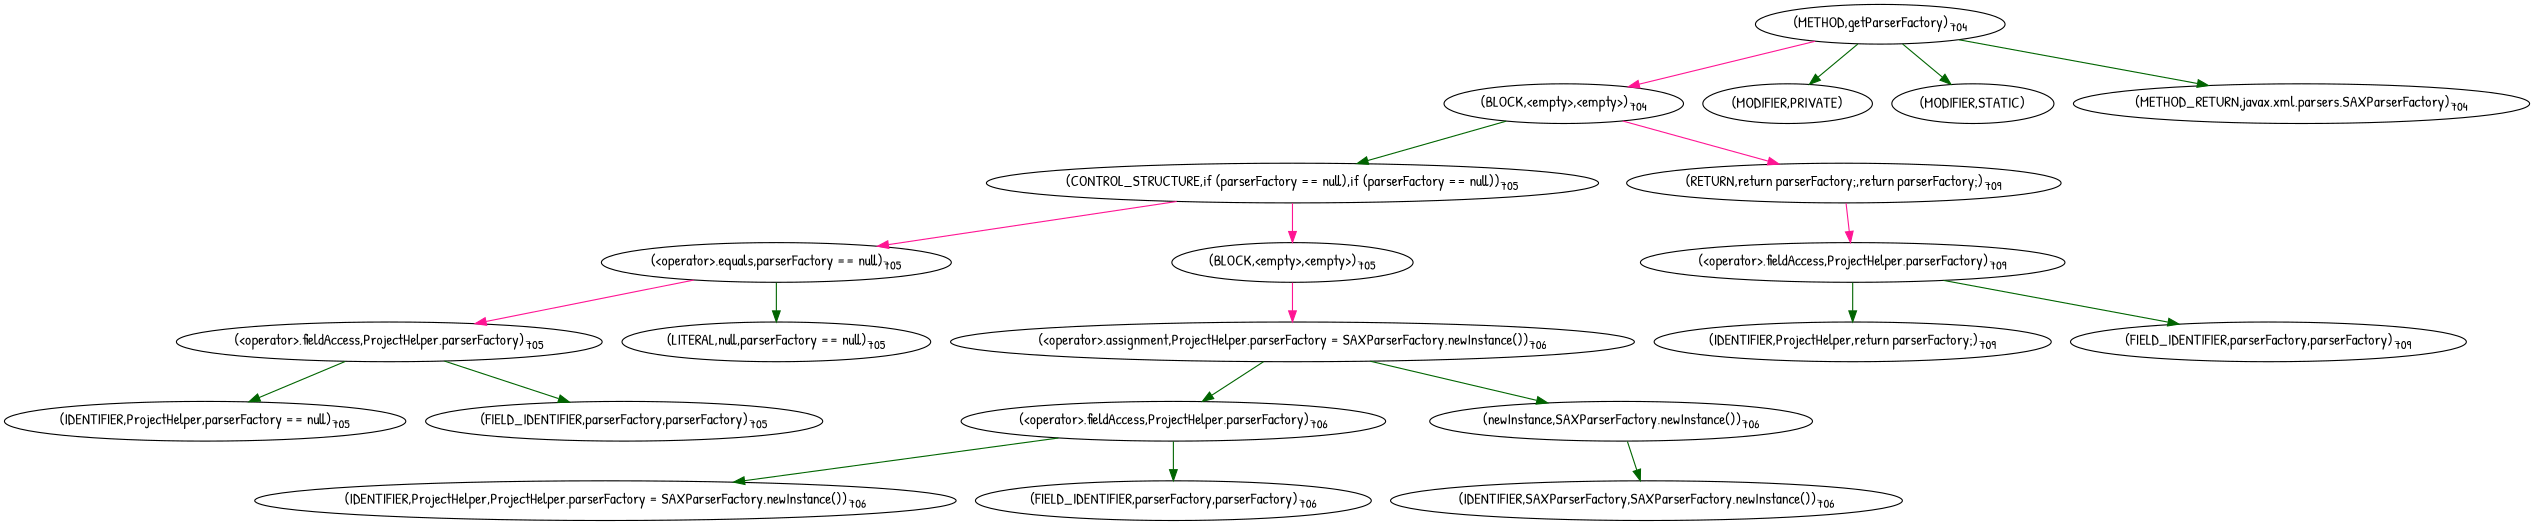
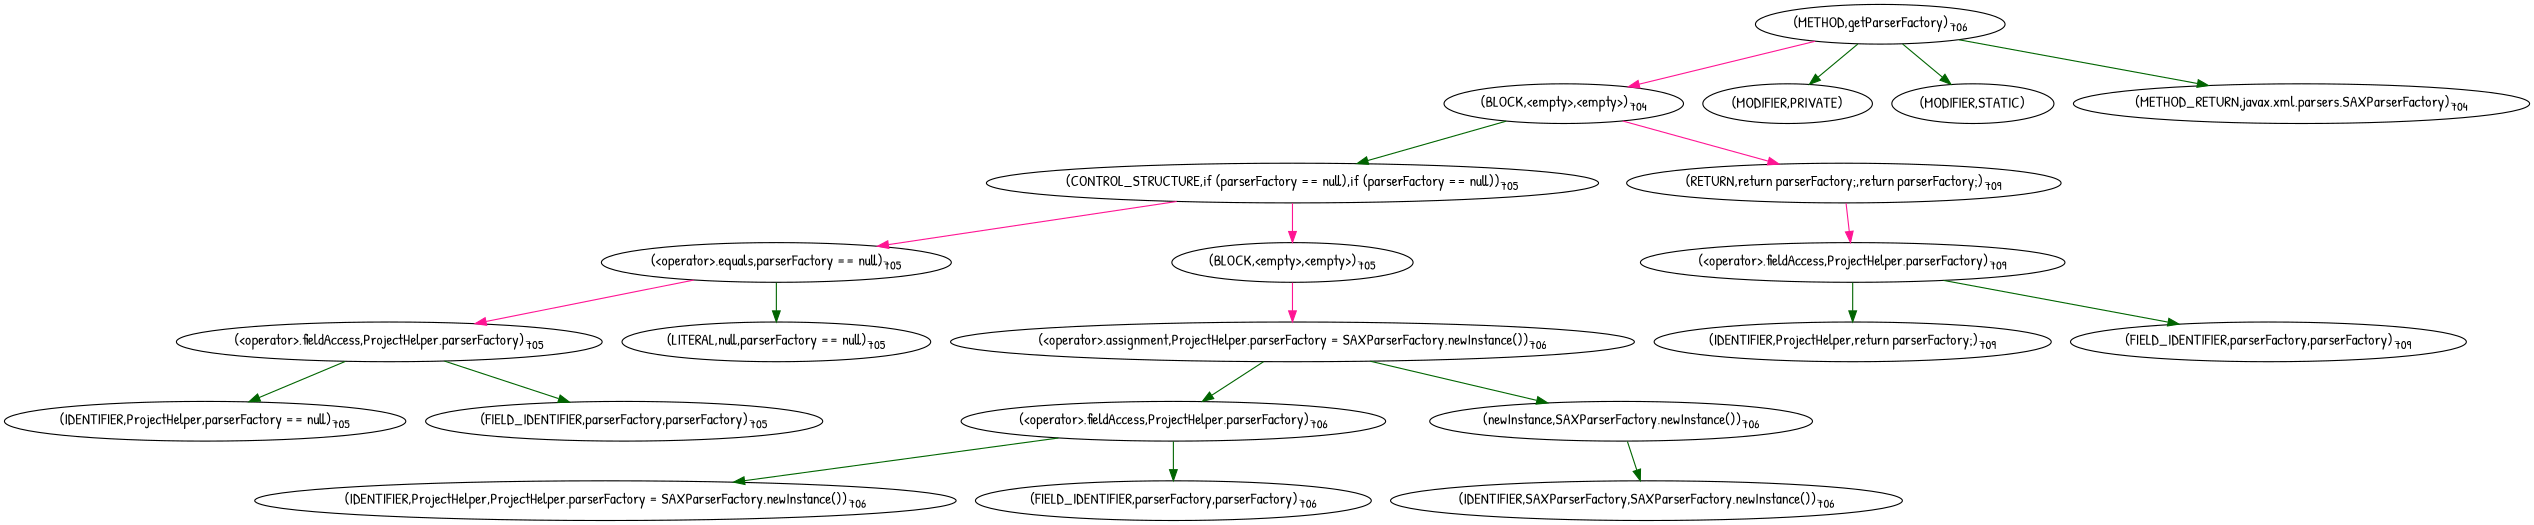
(1959, 23) -> (1959, 23)
